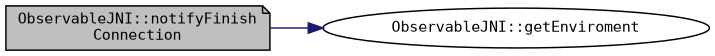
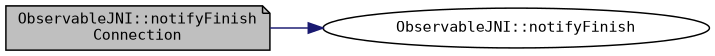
(516, 28) -> (516, 28)
